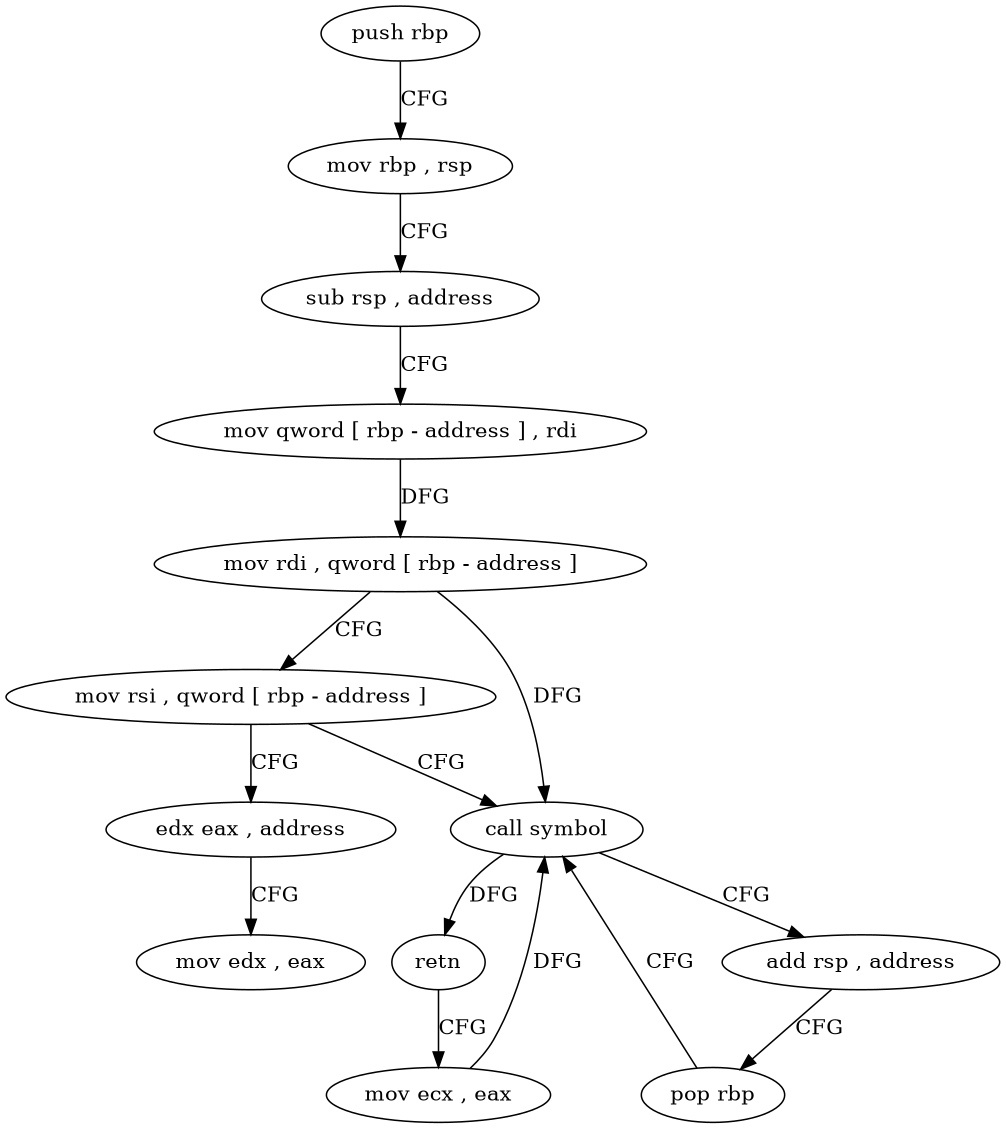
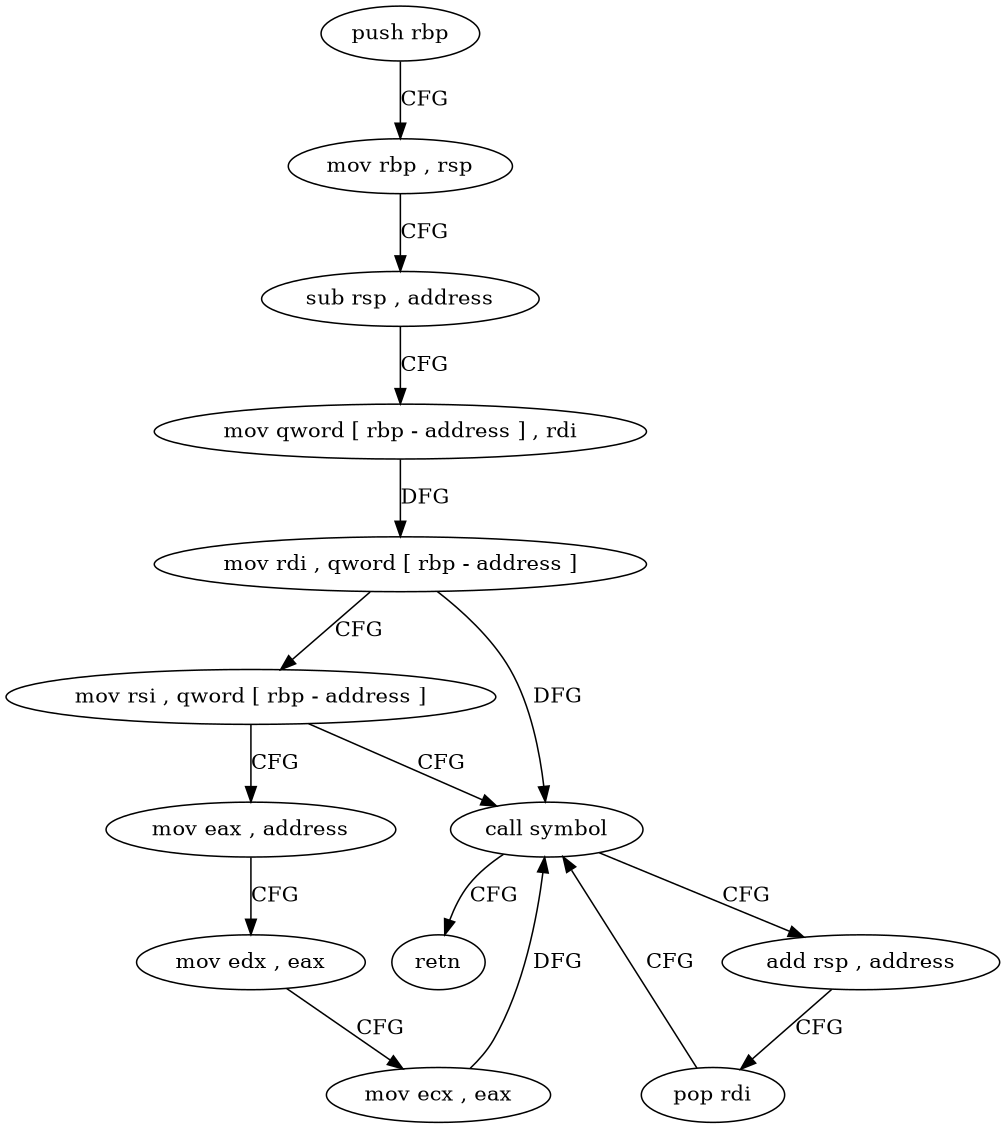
(251, 830) -> (251, 830)
(494, 896) -> (494, 896)
(438, 1021) -> (338, 1024)
(713, 1095) -> (713, 1095)
